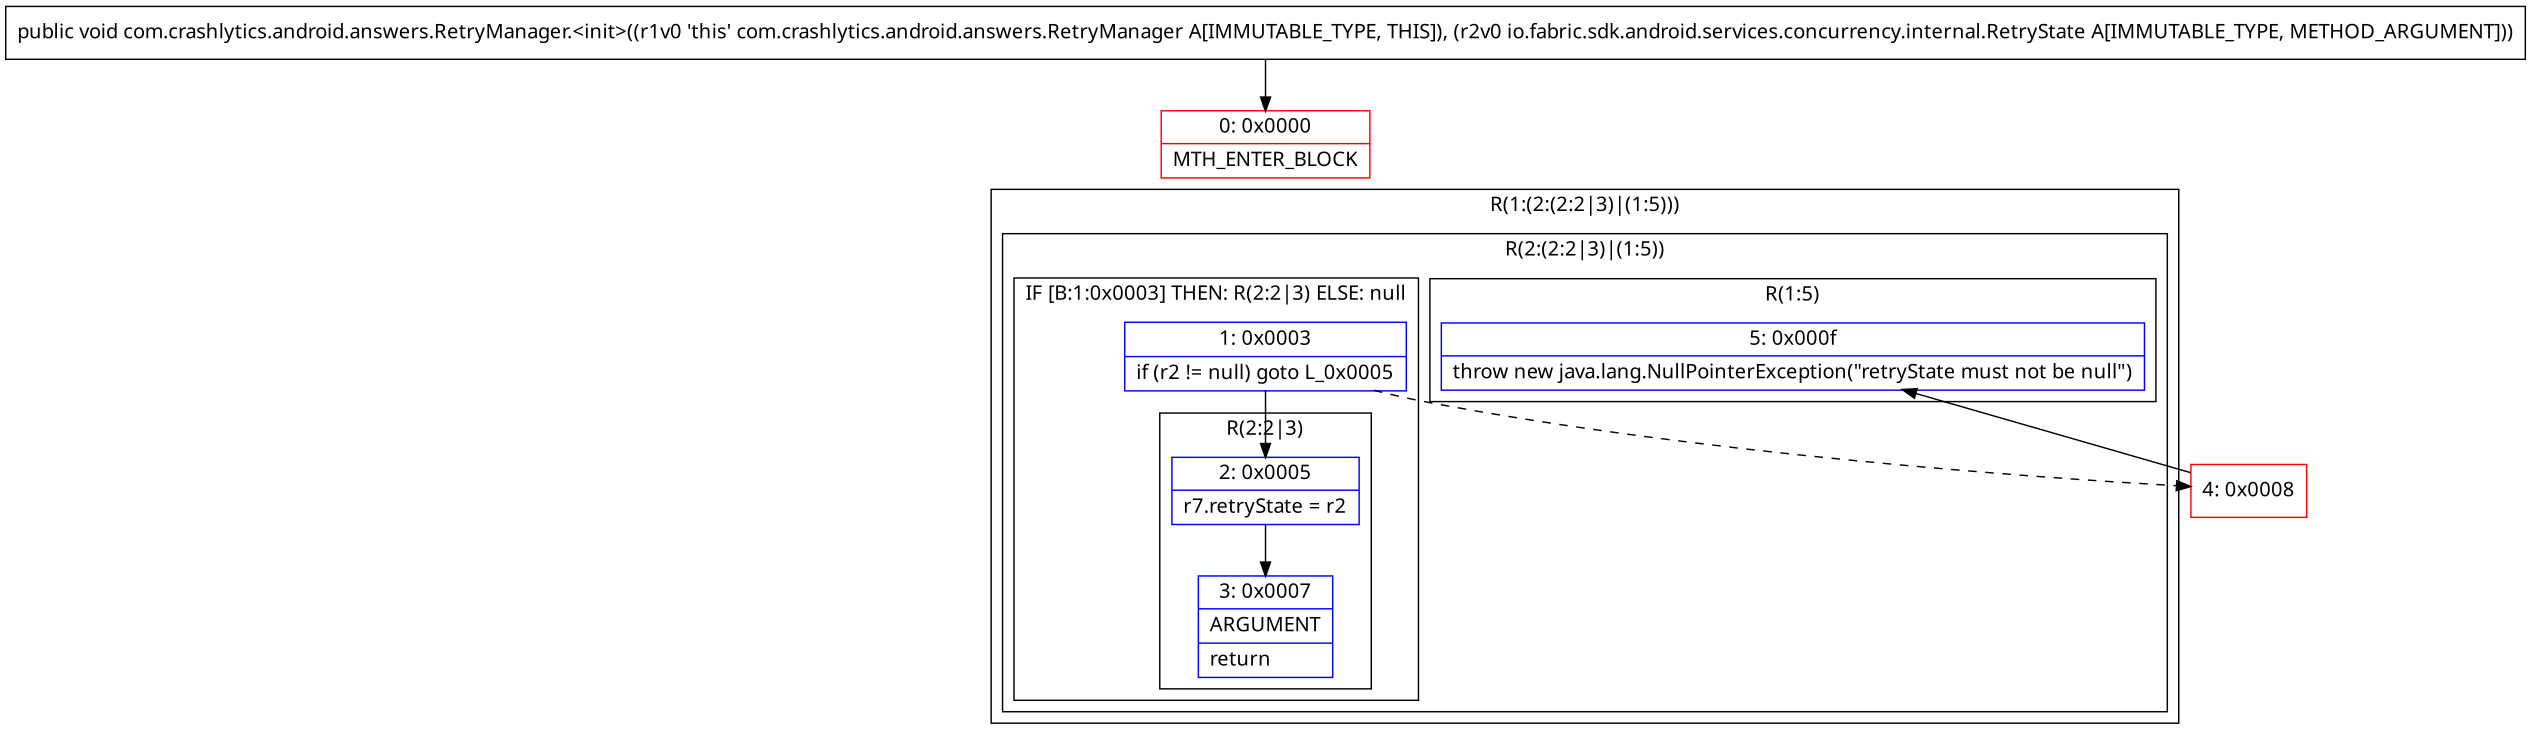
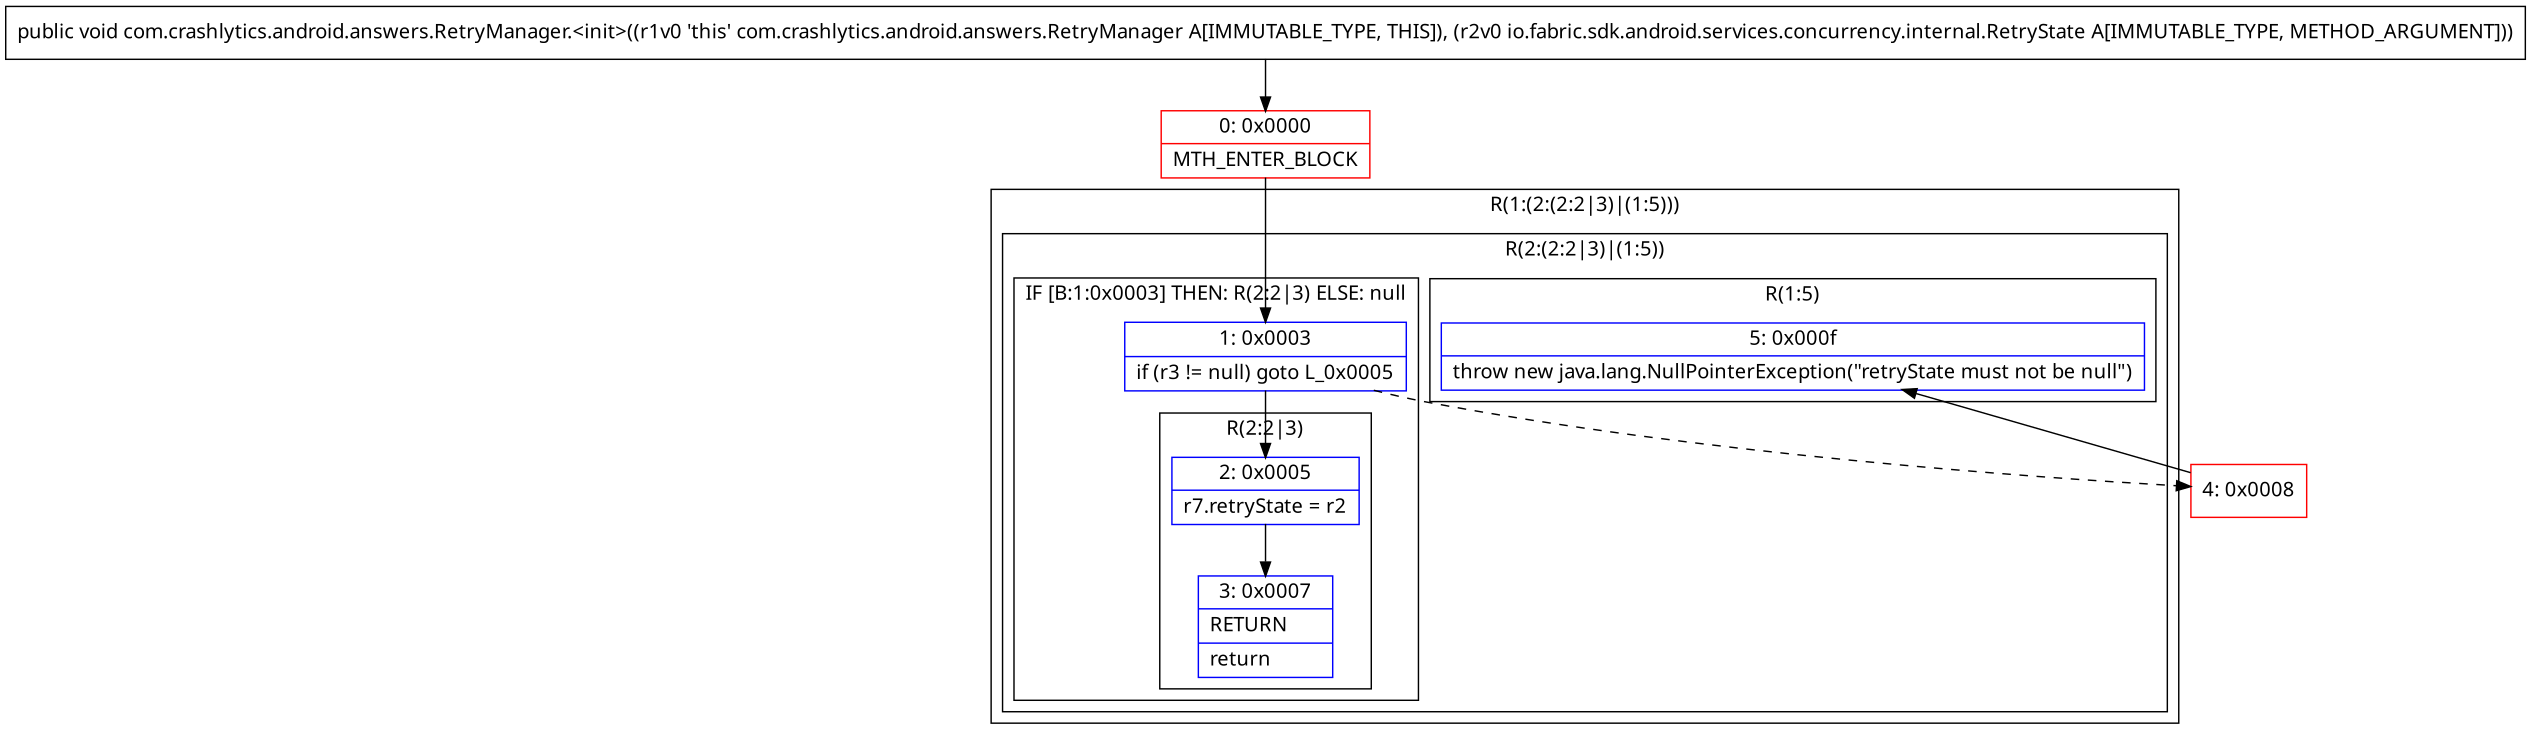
none -> (1266, 243)
(1266, 373) -> (1266, 373)
(1266, 625) -> (1249, 625)
